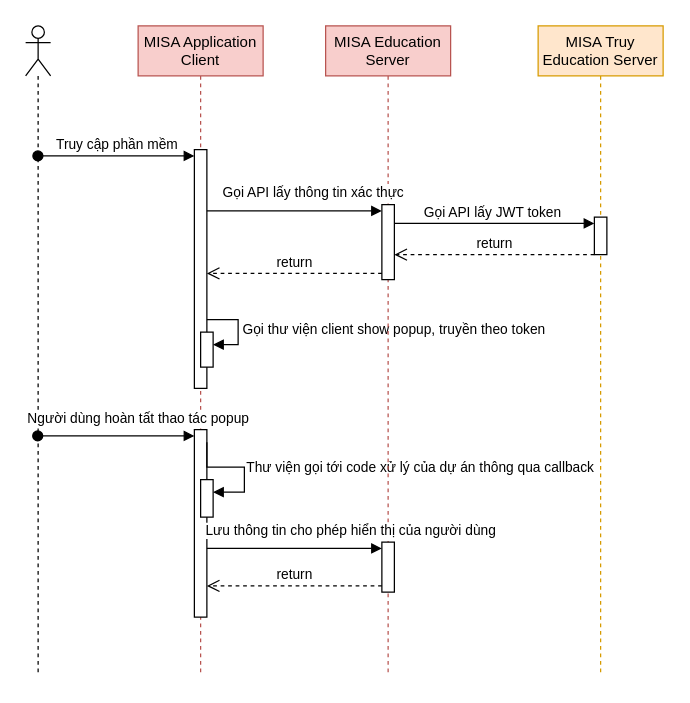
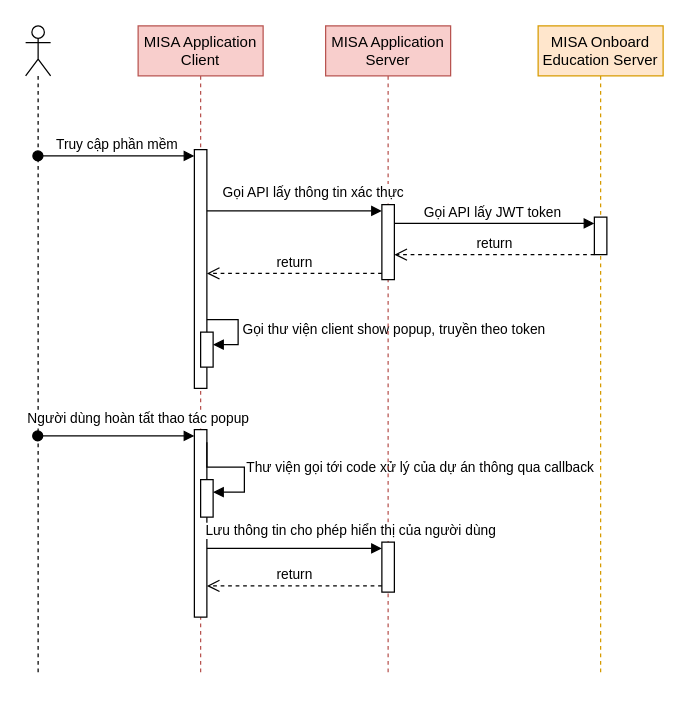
(388, 51) -> (388, 51)
(601, 51) -> (601, 51)
